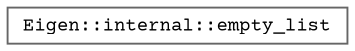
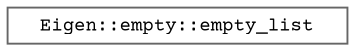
(178, 26) -> (178, 26)
